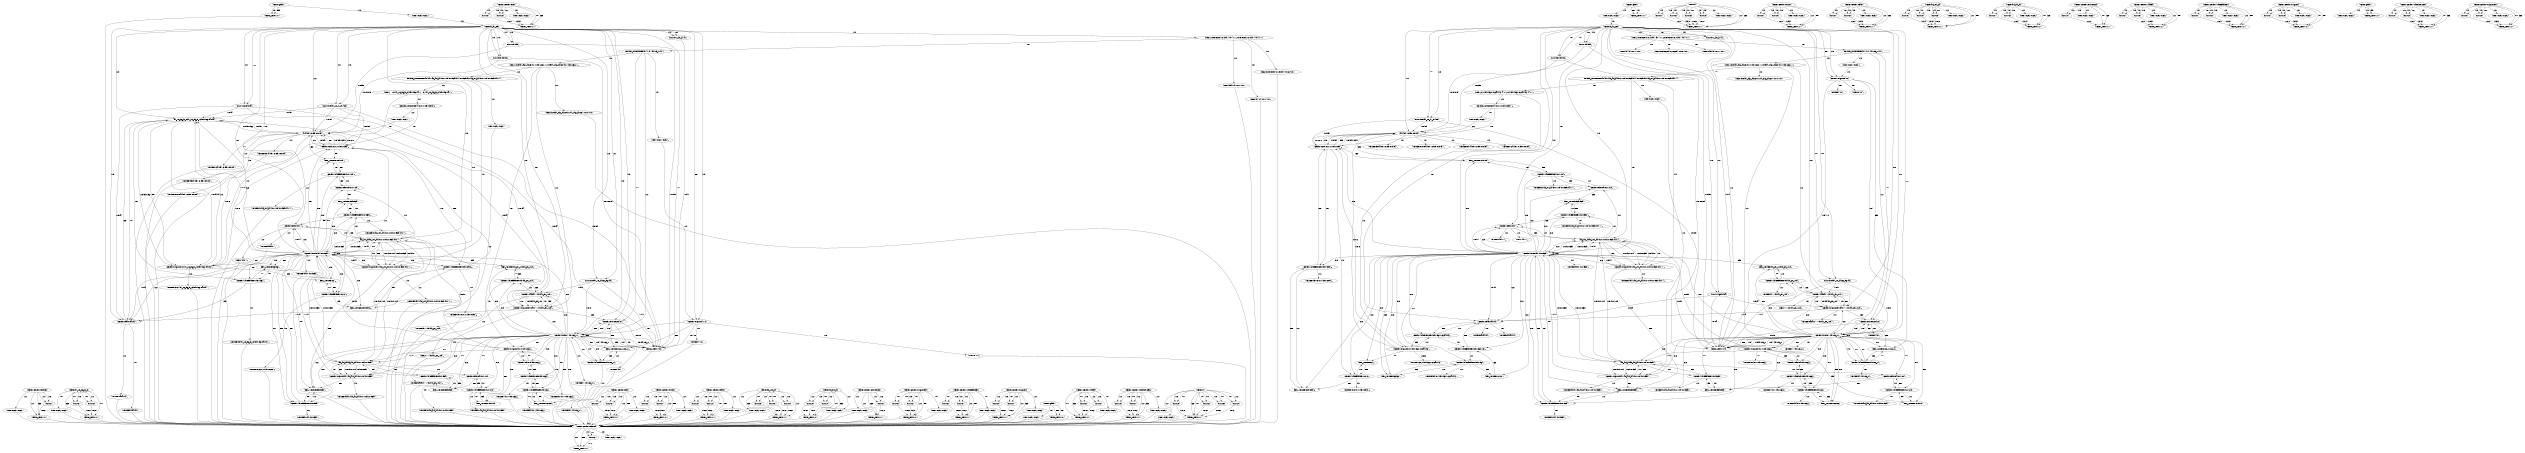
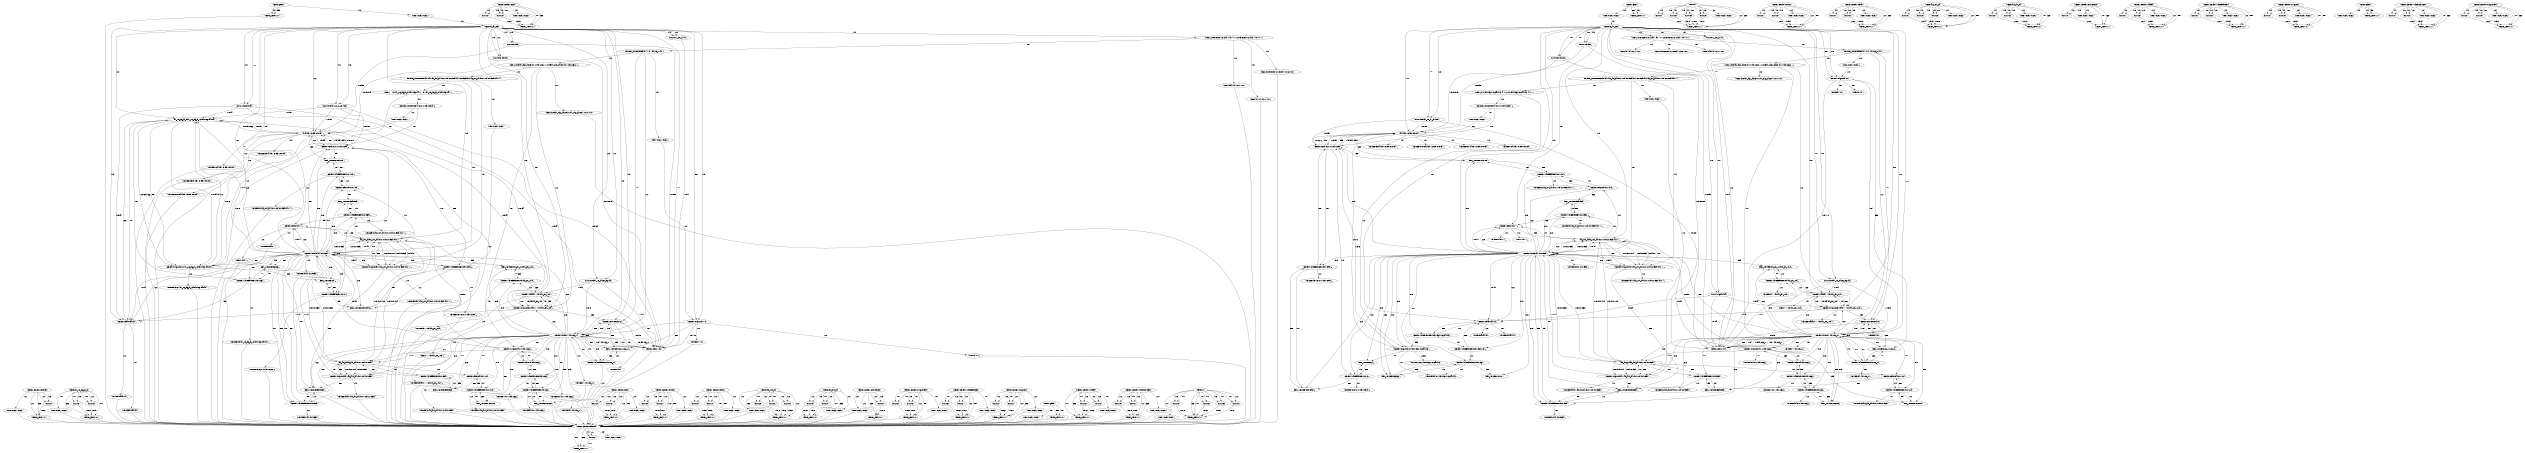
(1422, 343) -> (1404, 368)
(1491, 360) -> none
